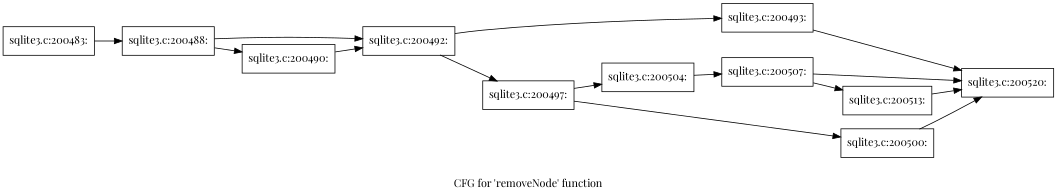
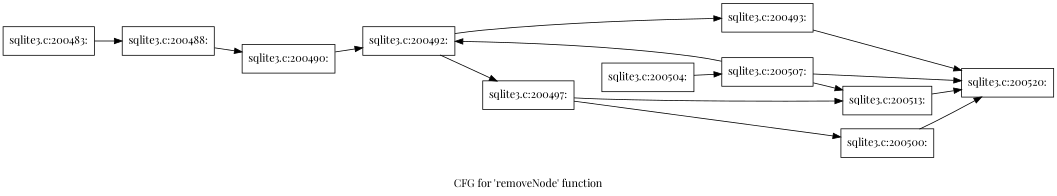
(285, 37) -> (593, 47)
(584, 87) -> (704, 101)
